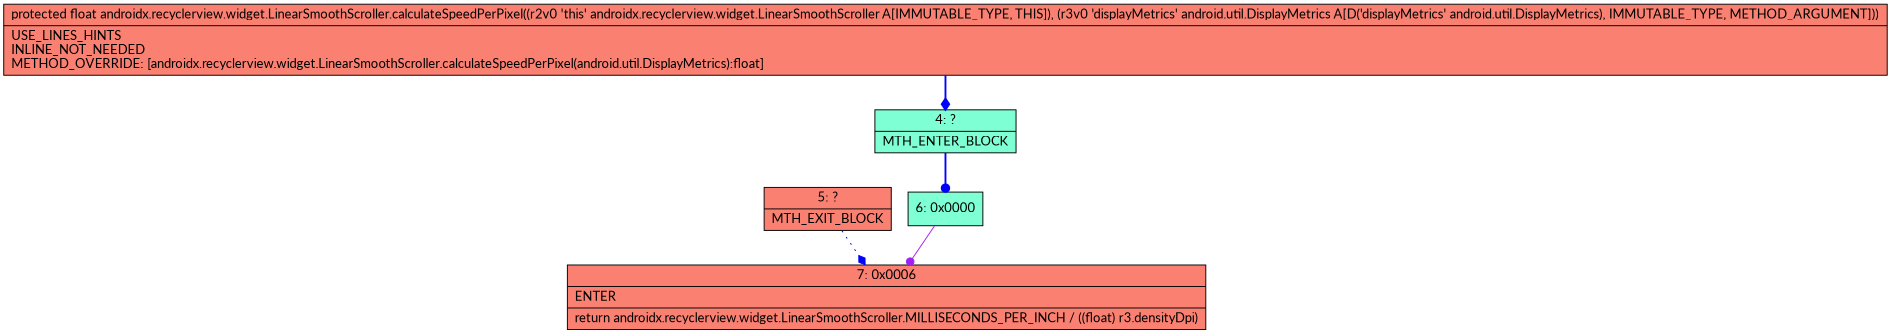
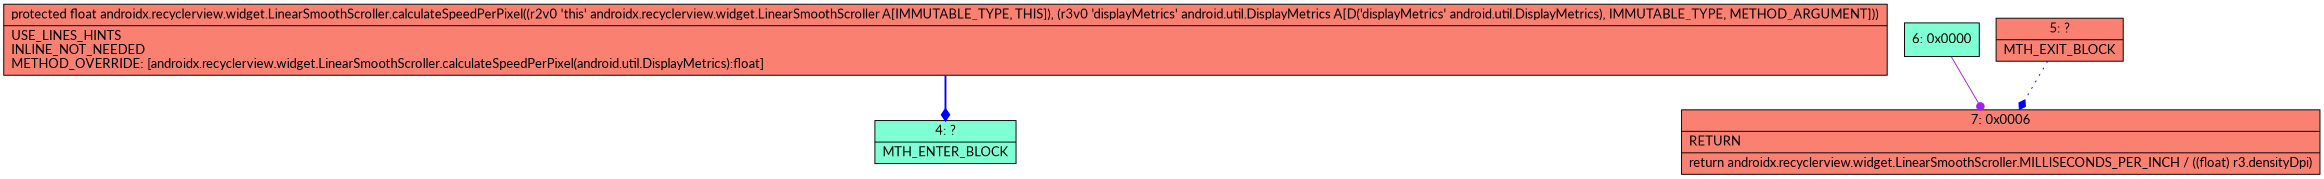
(945, 169) -> none
(596, 297) -> (1715, 142)
